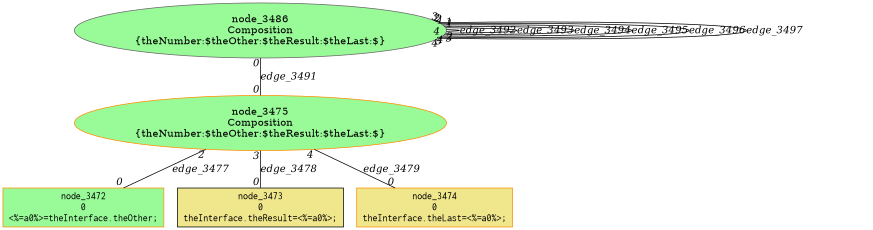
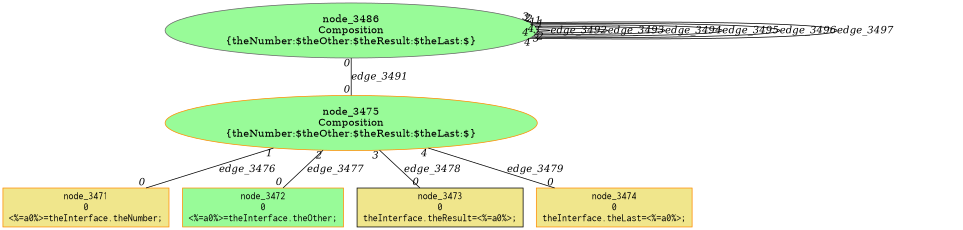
none -> (86, 207)
